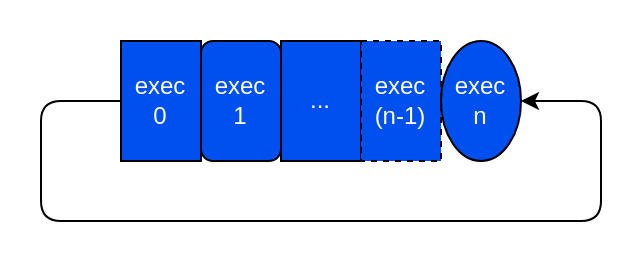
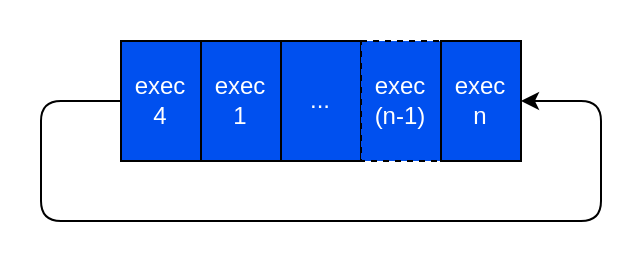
(161, 101) -> (161, 101)
(241, 101) -> (241, 101)
(481, 101) -> (481, 101)
